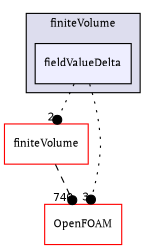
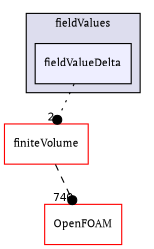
(83, 24) -> (83, 24)
(100, 139) -> none
